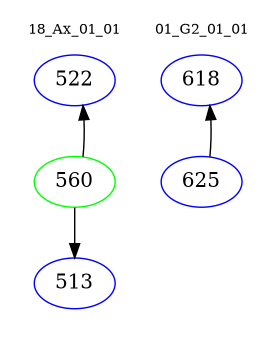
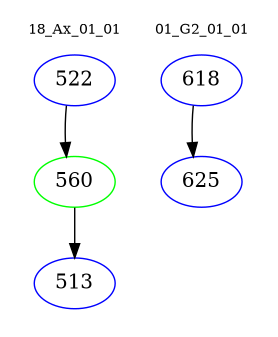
(84, 138) -> (65, 124)
(211, 138) -> (192, 124)
